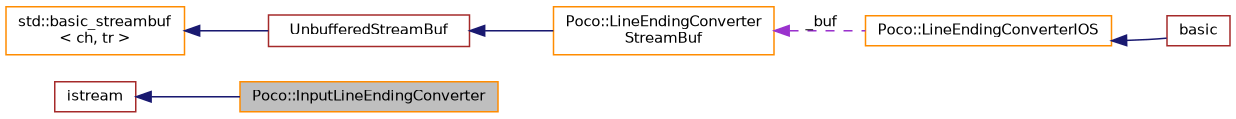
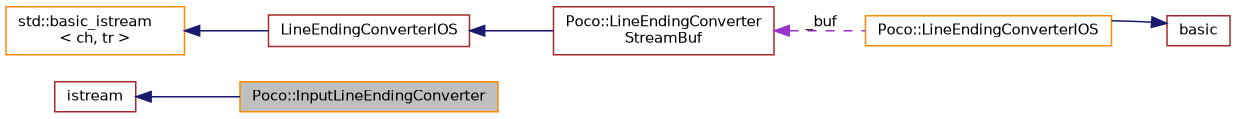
(95, 31) -> (95, 31)
(369, 31) -> (369, 31)
(664, 31) -> (664, 31)
(1147, 40) -> (1132, 21)
